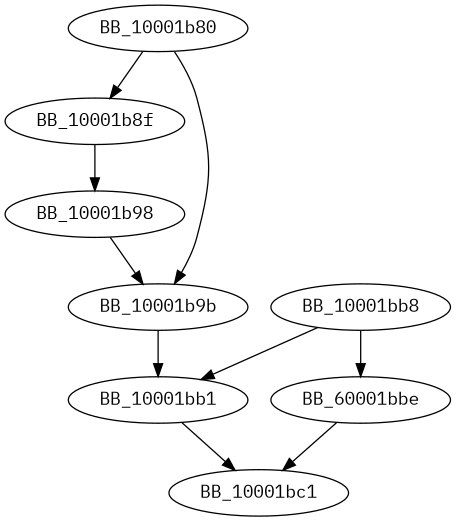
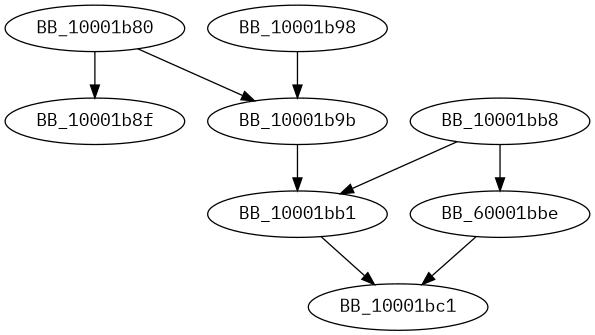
(95, 161) -> none
